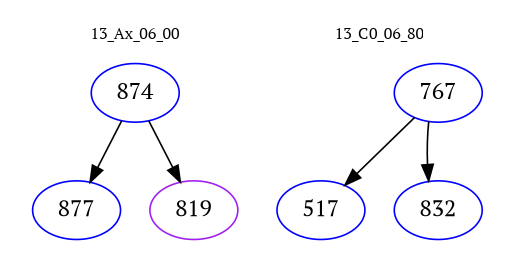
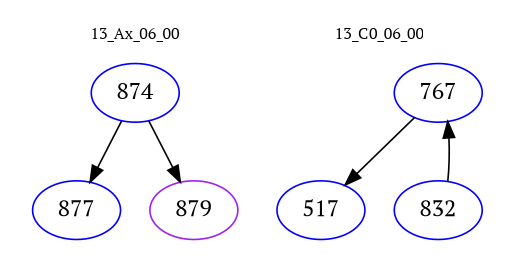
(380, 35) -> (380, 35)
(427, 143) -> (449, 160)
(194, 210) -> (194, 210)
